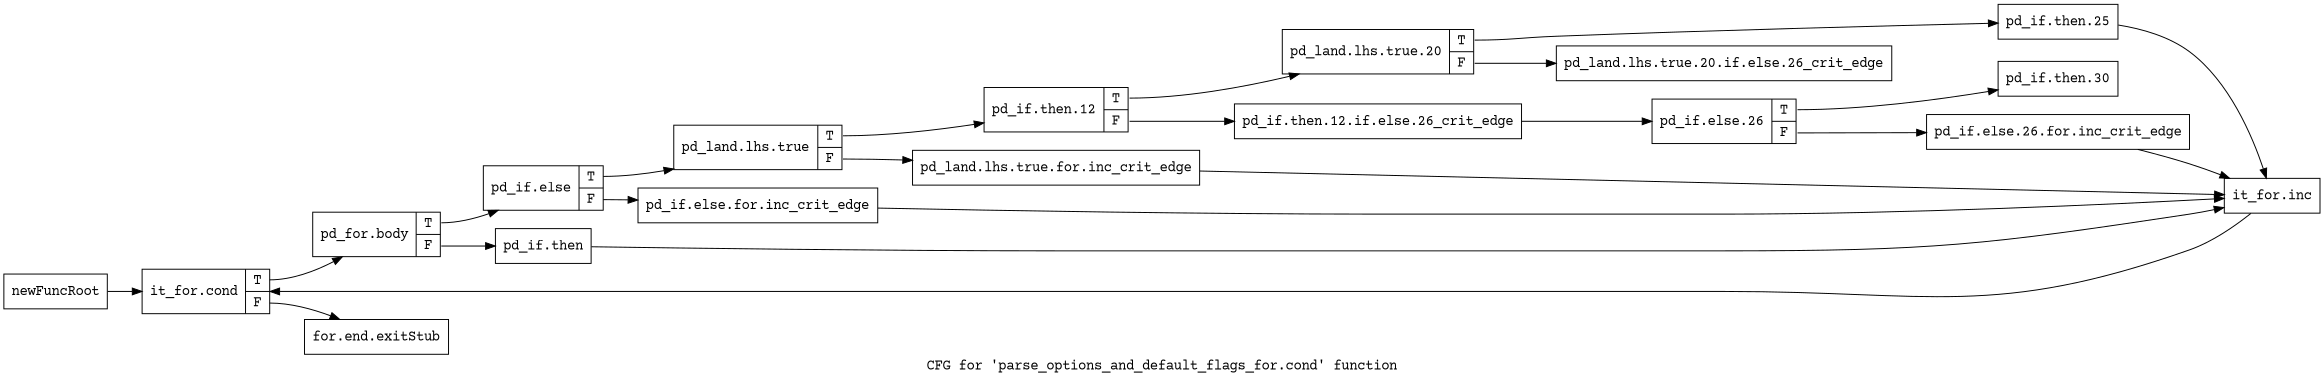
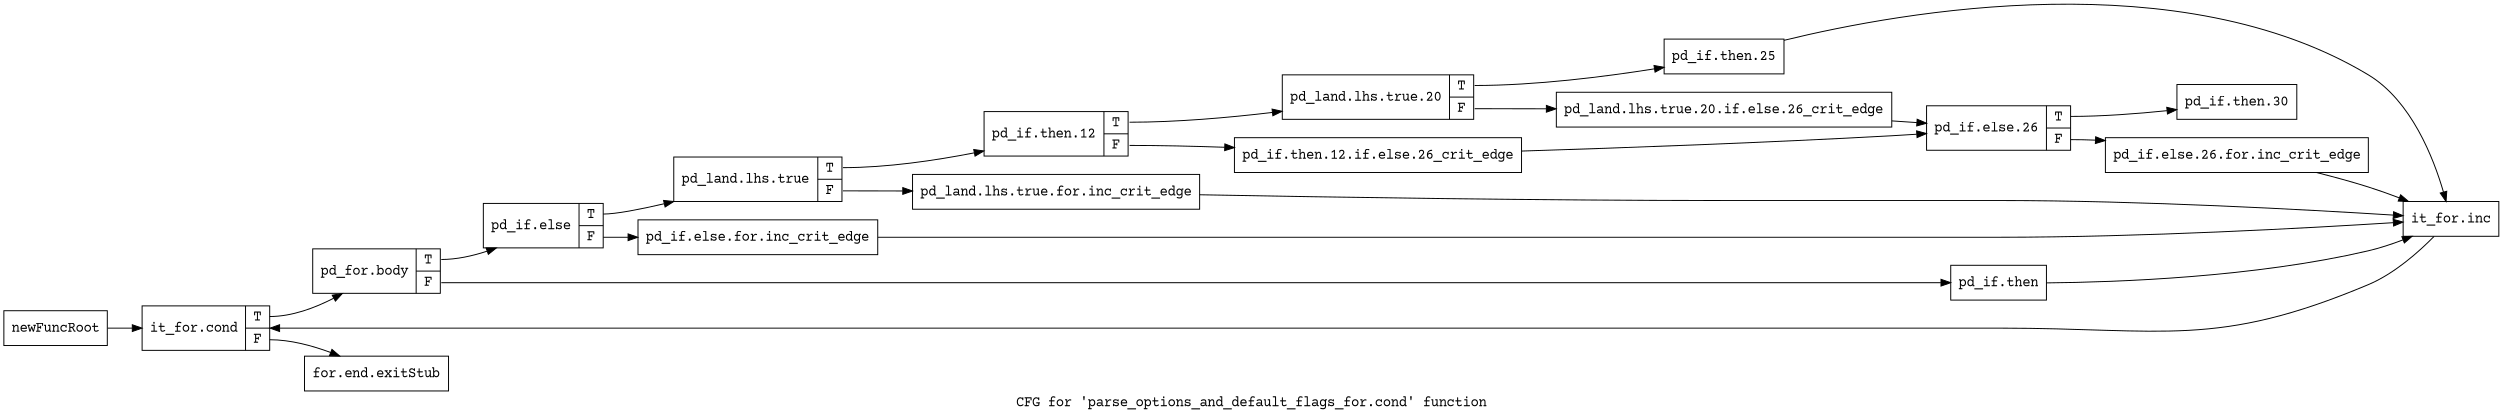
none -> (1904, 122)
